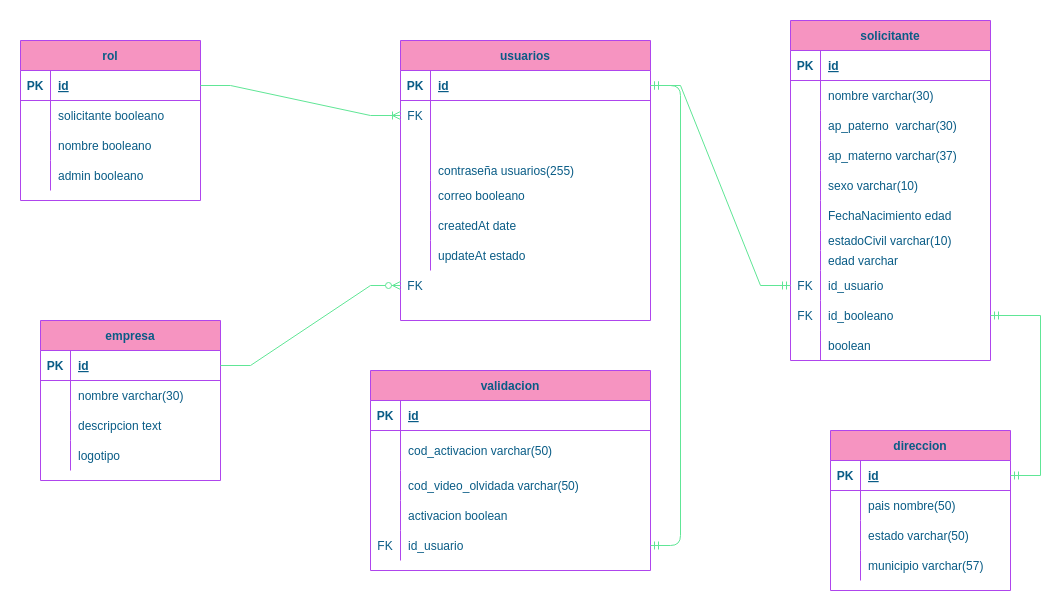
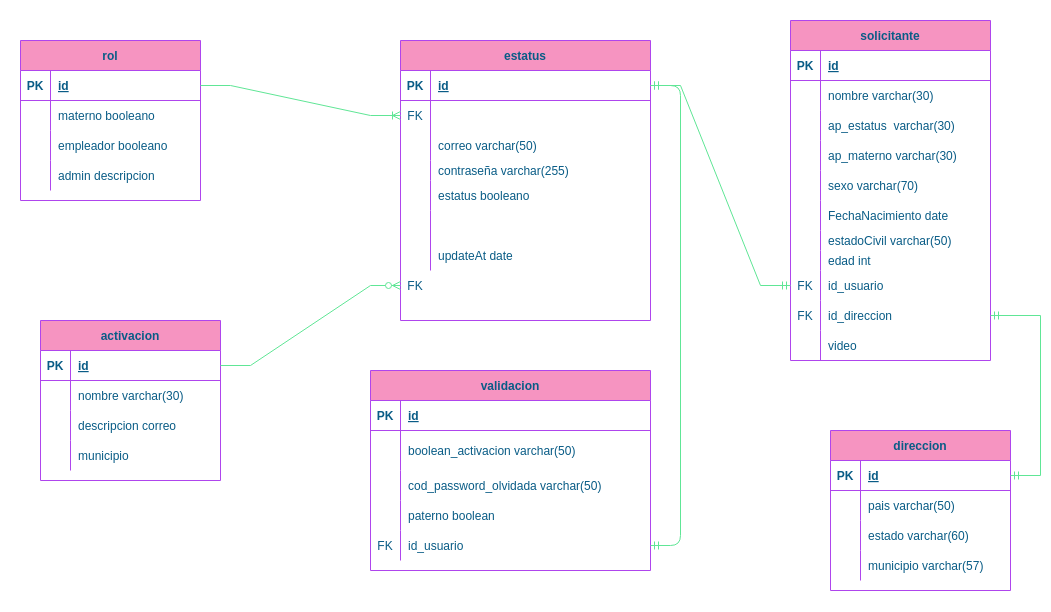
(525, 56) -> (525, 56)
(117, 116) -> (109, 116)
(904, 126) -> (904, 126)
(105, 146) -> (114, 146)
none -> (541, 146)
(900, 156) -> (900, 156)
(516, 171) -> (514, 171)
(100, 176) -> (109, 176)
(880, 186) -> (880, 186)
(485, 196) -> (489, 196)
(891, 216) -> (891, 216)
(541, 226) -> none
(899, 241) -> (899, 241)
(487, 256) -> (480, 256)
(867, 261) -> (852, 261)
(862, 316) -> (864, 316)
(130, 336) -> (130, 336)
(850, 346) -> (843, 346)
(127, 426) -> (134, 426)
(491, 451) -> (503, 451)
(102, 456) -> (104, 456)
(503, 486) -> (514, 486)
(915, 506) -> (919, 506)
(462, 516) -> (455, 516)
(927, 536) -> (927, 536)
